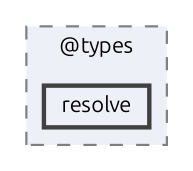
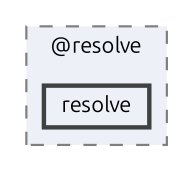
(97, 47) -> (97, 47)
